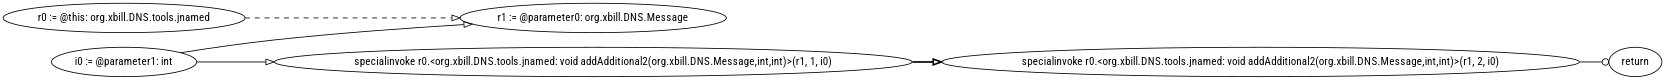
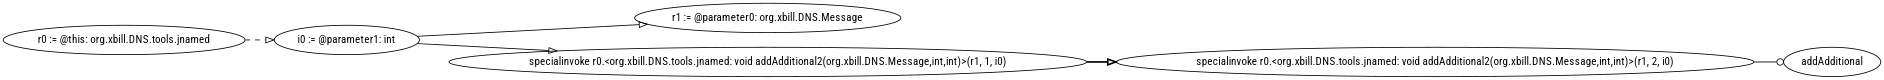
(348, 18) -> (256, 40)
(1635, 62) -> (1832, 62)
